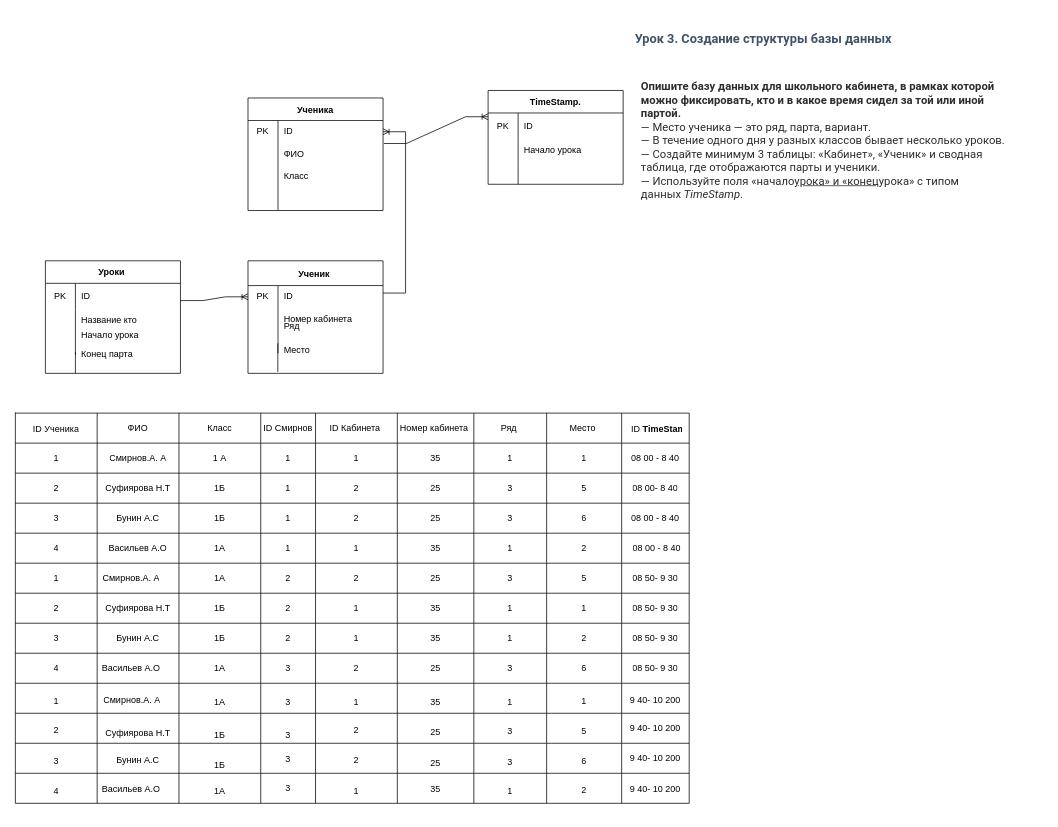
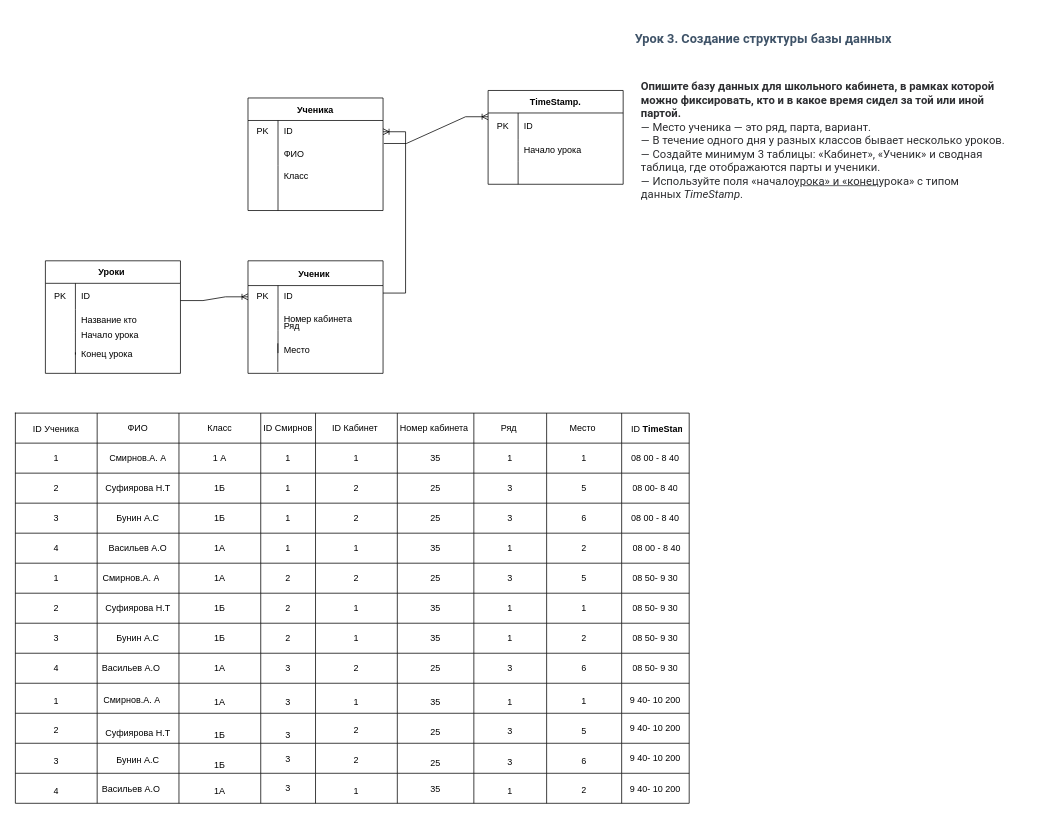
(108, 354) -> (108, 354)
(356, 428) -> (356, 428)
